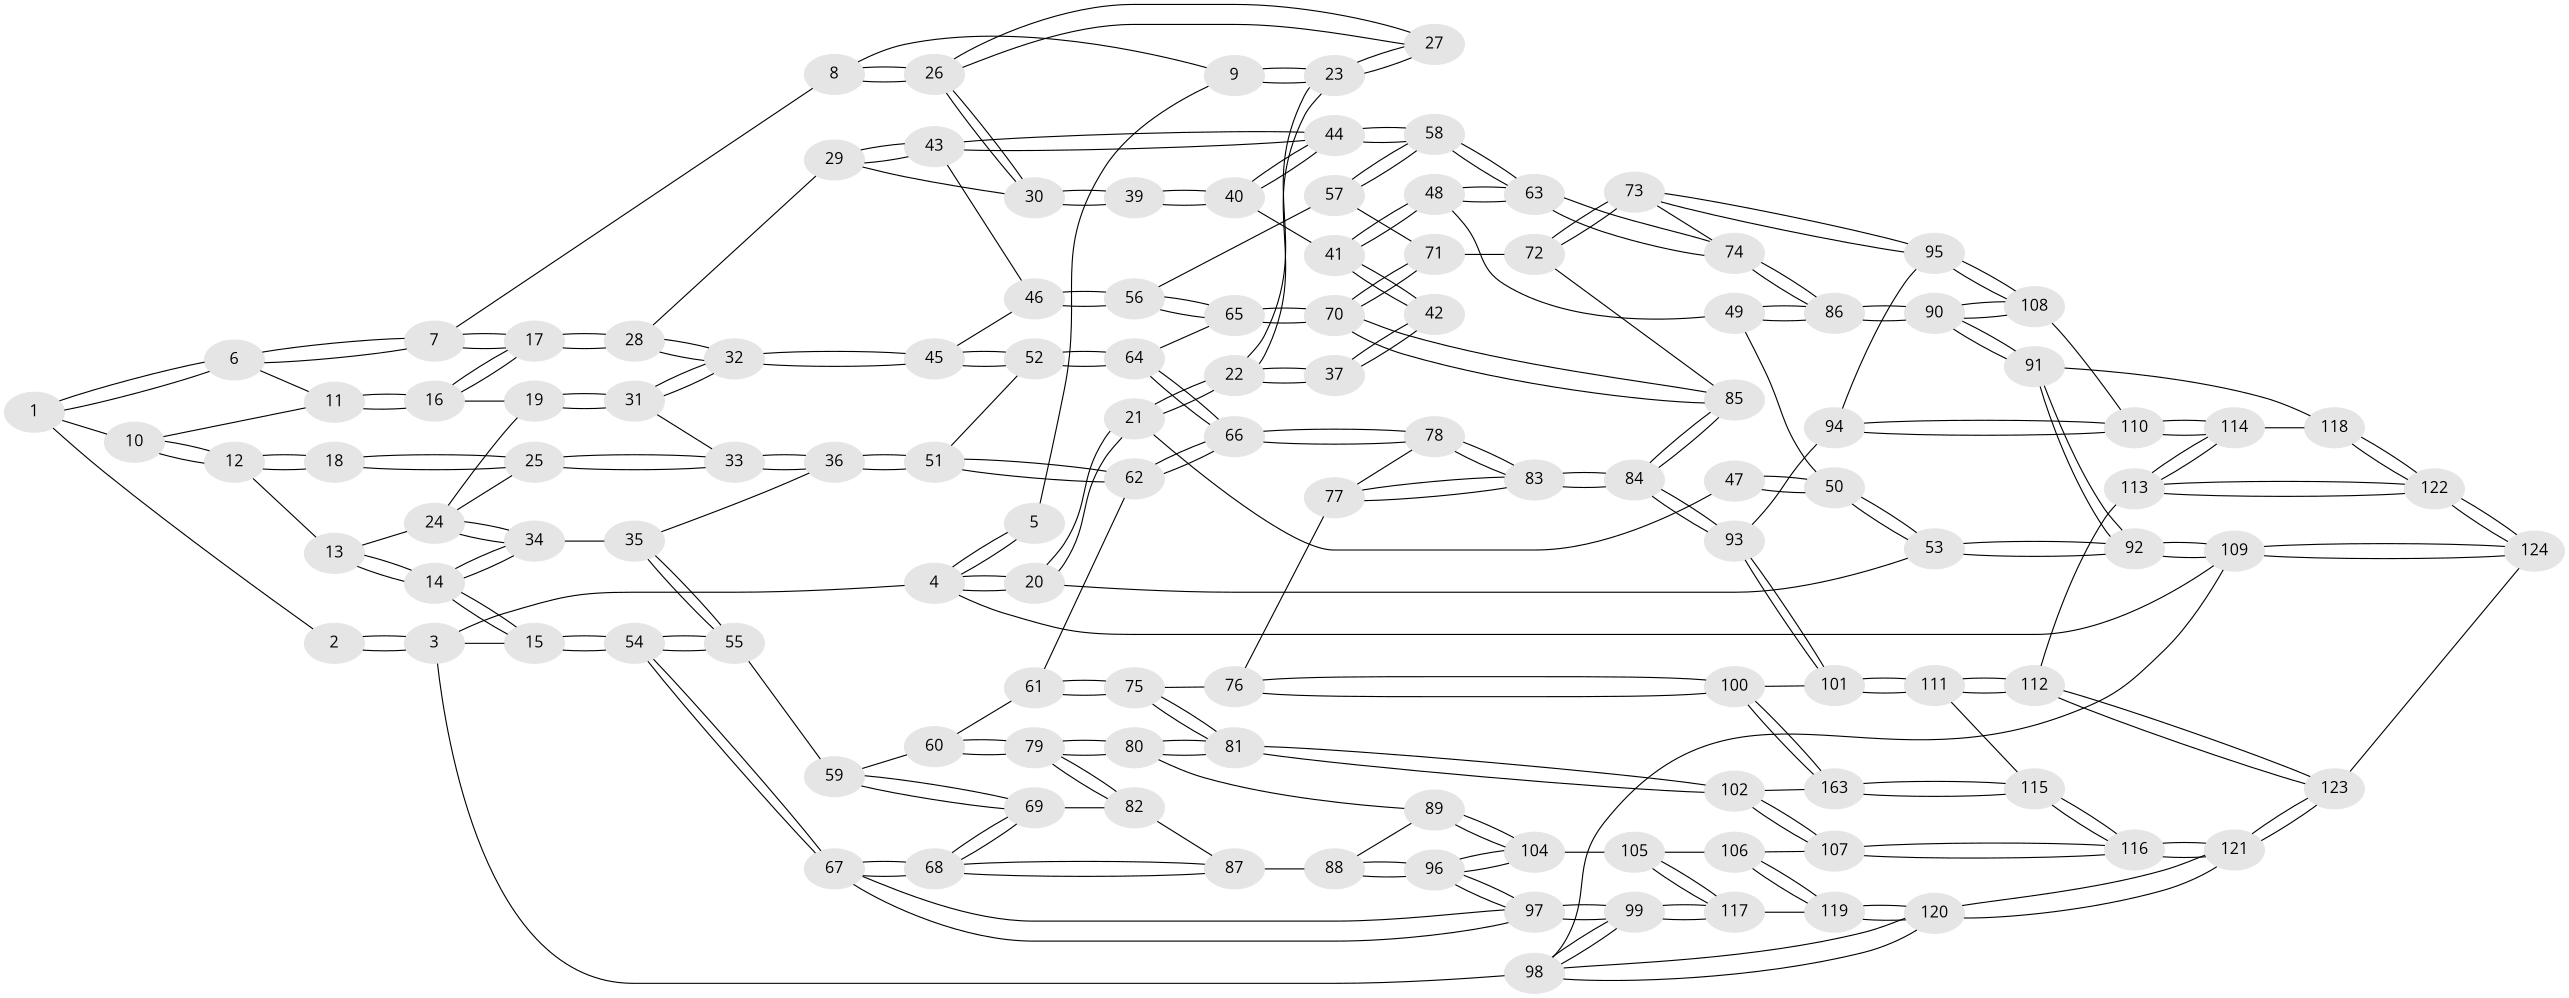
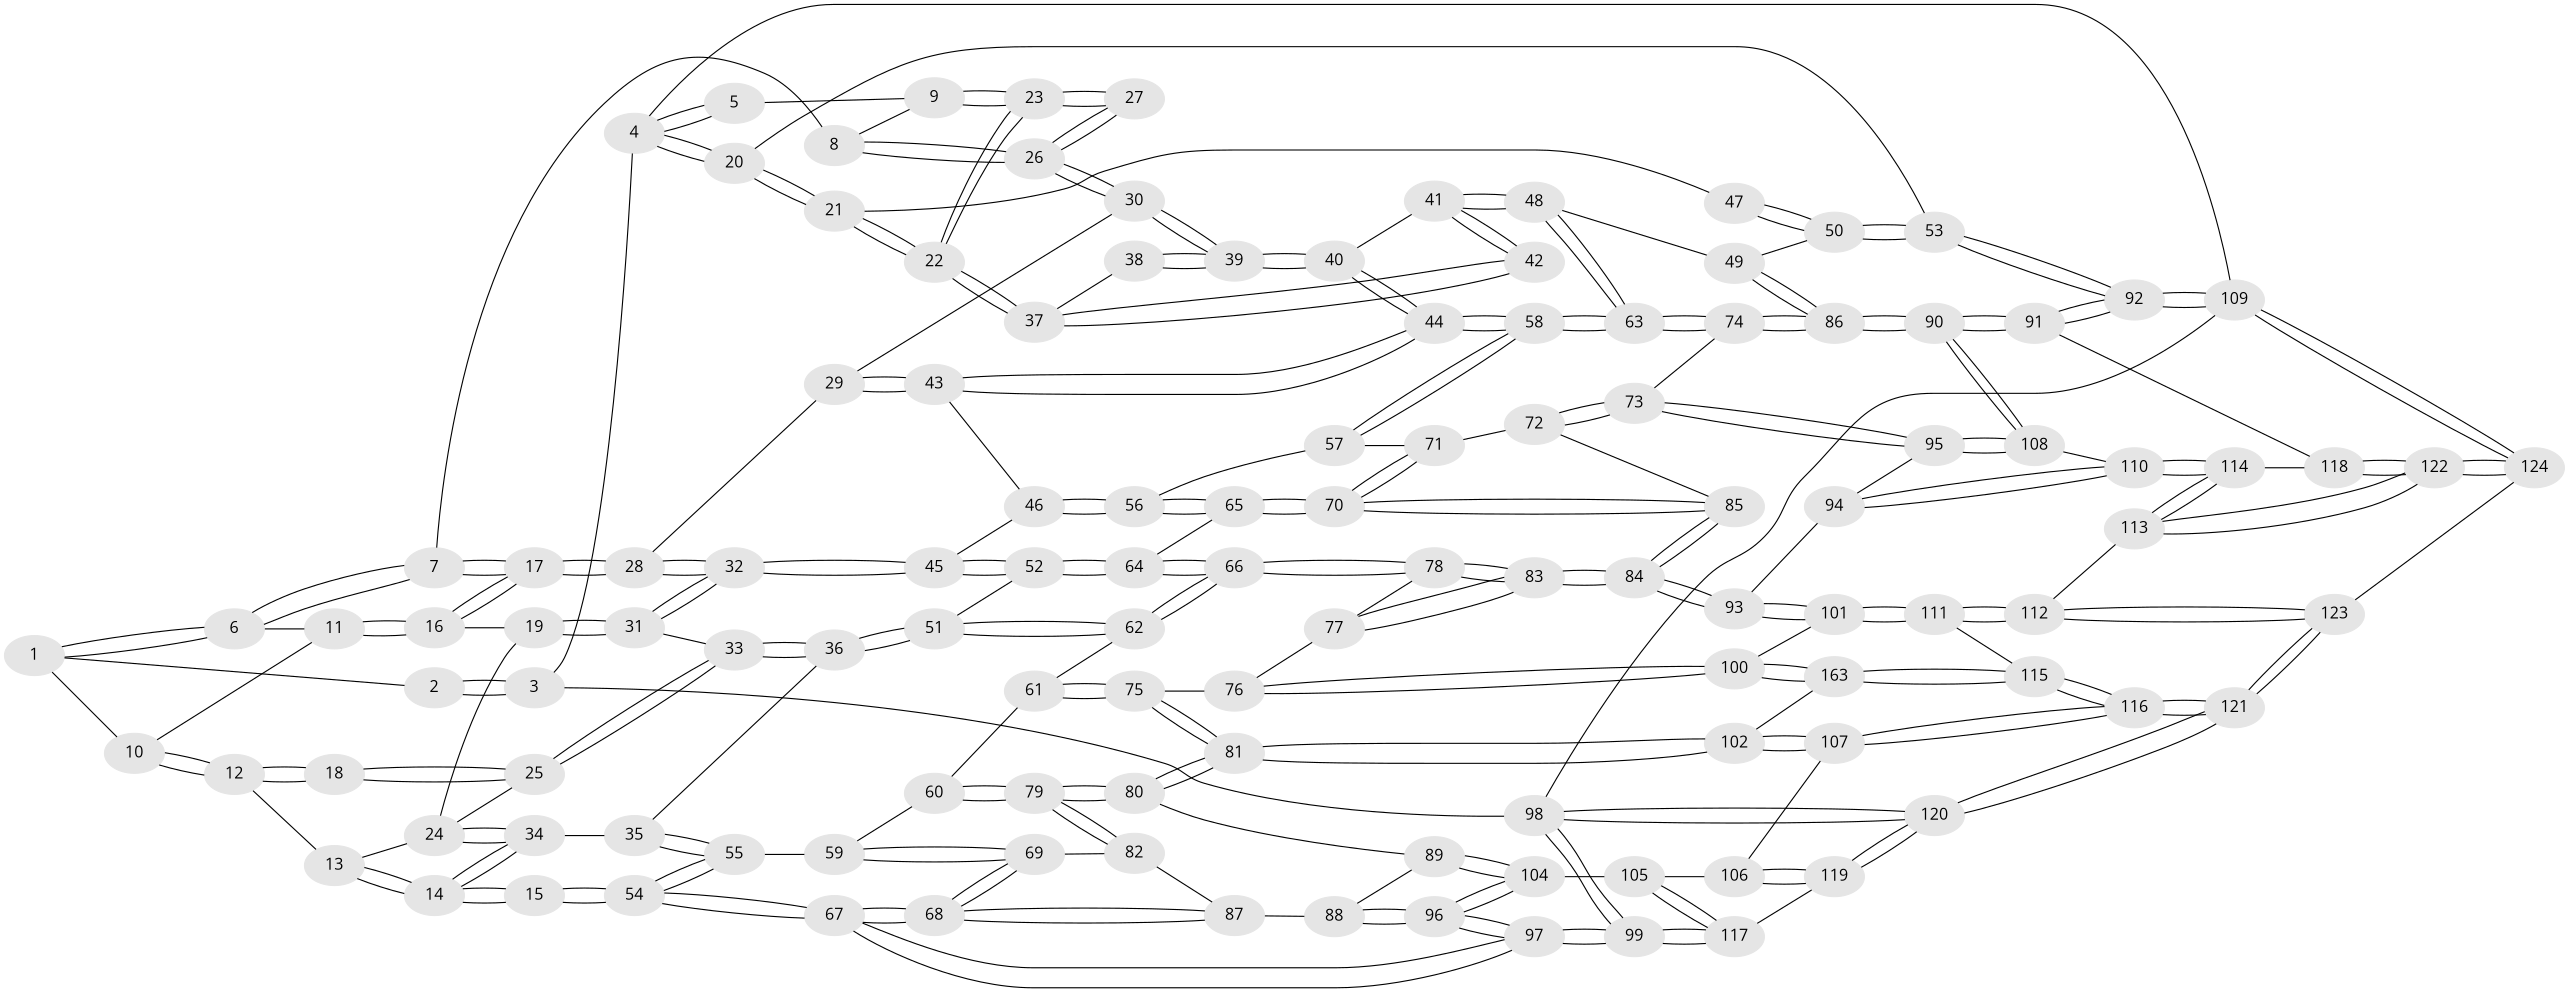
none -> (1134, 261)
(485, 643) -> none
